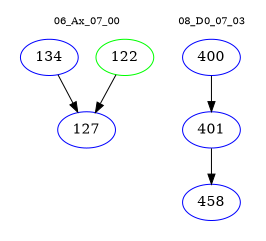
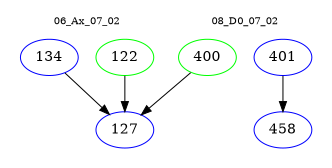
(87, 22) -> (87, 22)
(212, 22) -> (245, 22)
(211, 57) -> (207, 57)
(211, 89) -> (177, 84)
